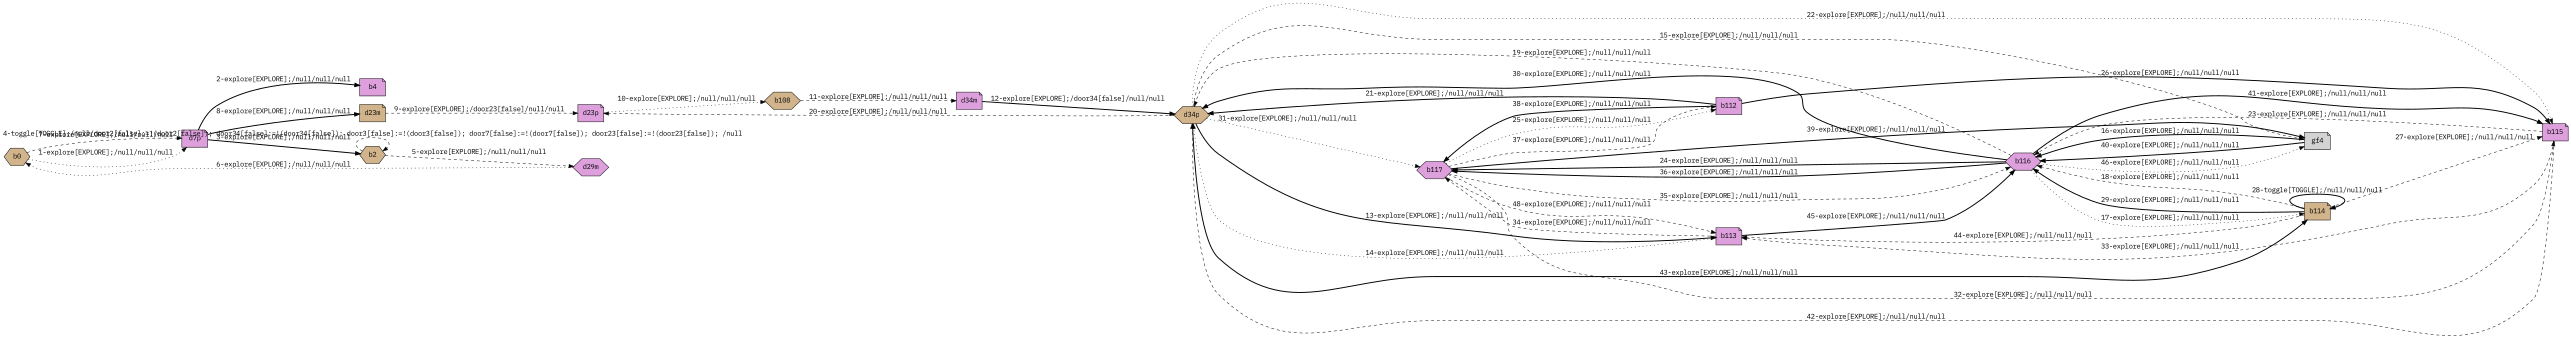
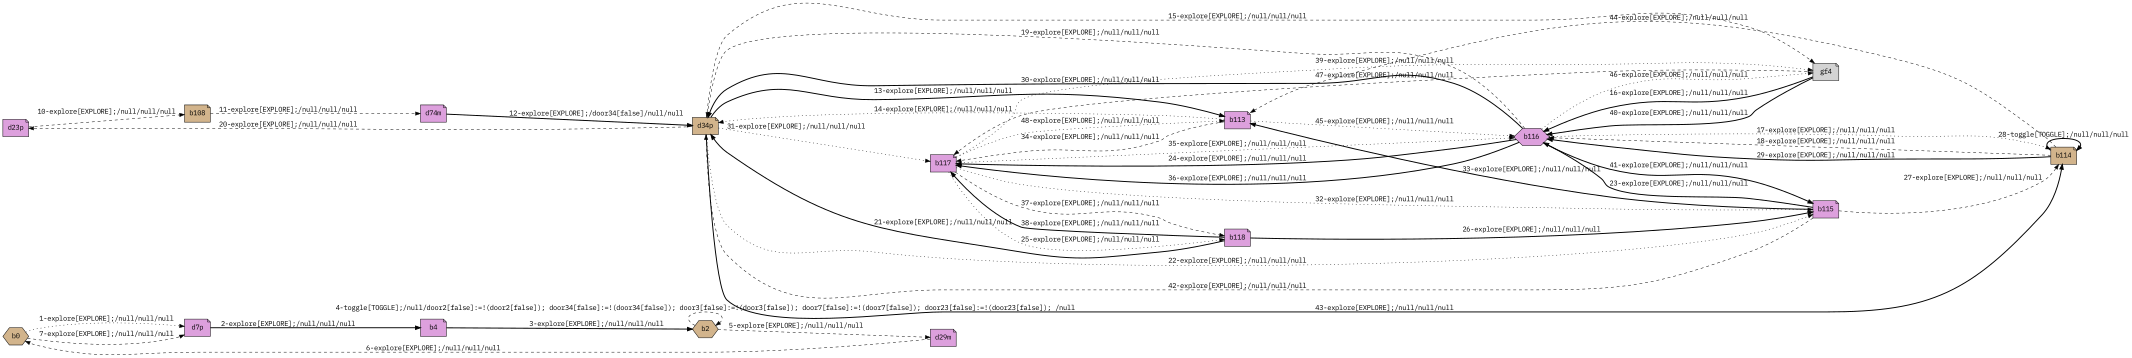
none -> (1380, 83)
(783, 101) -> (197, 114)
(969, 101) -> (433, 114)
(1729, 106) -> (1237, 238)
(682, 107) -> (104, 121)
(373, 113) -> none
(1192, 115) -> (705, 126)
(2287, 118) -> (1674, 196)
(1854, 138) -> (1347, 68)
(282, 147) -> (567, 328)
(591, 167) -> (943, 338)
(301, 168) -> (480, 352)
(1435, 170) -> (943, 163)
(2434, 173) -> (1952, 209)
(1728, 202) -> (1233, 150)
(1575, 216) -> (1086, 128)
(1884, 225) -> (1380, 128)
(2170, 257) -> (1532, 185)
(2021, 299) -> (1381, 205)
